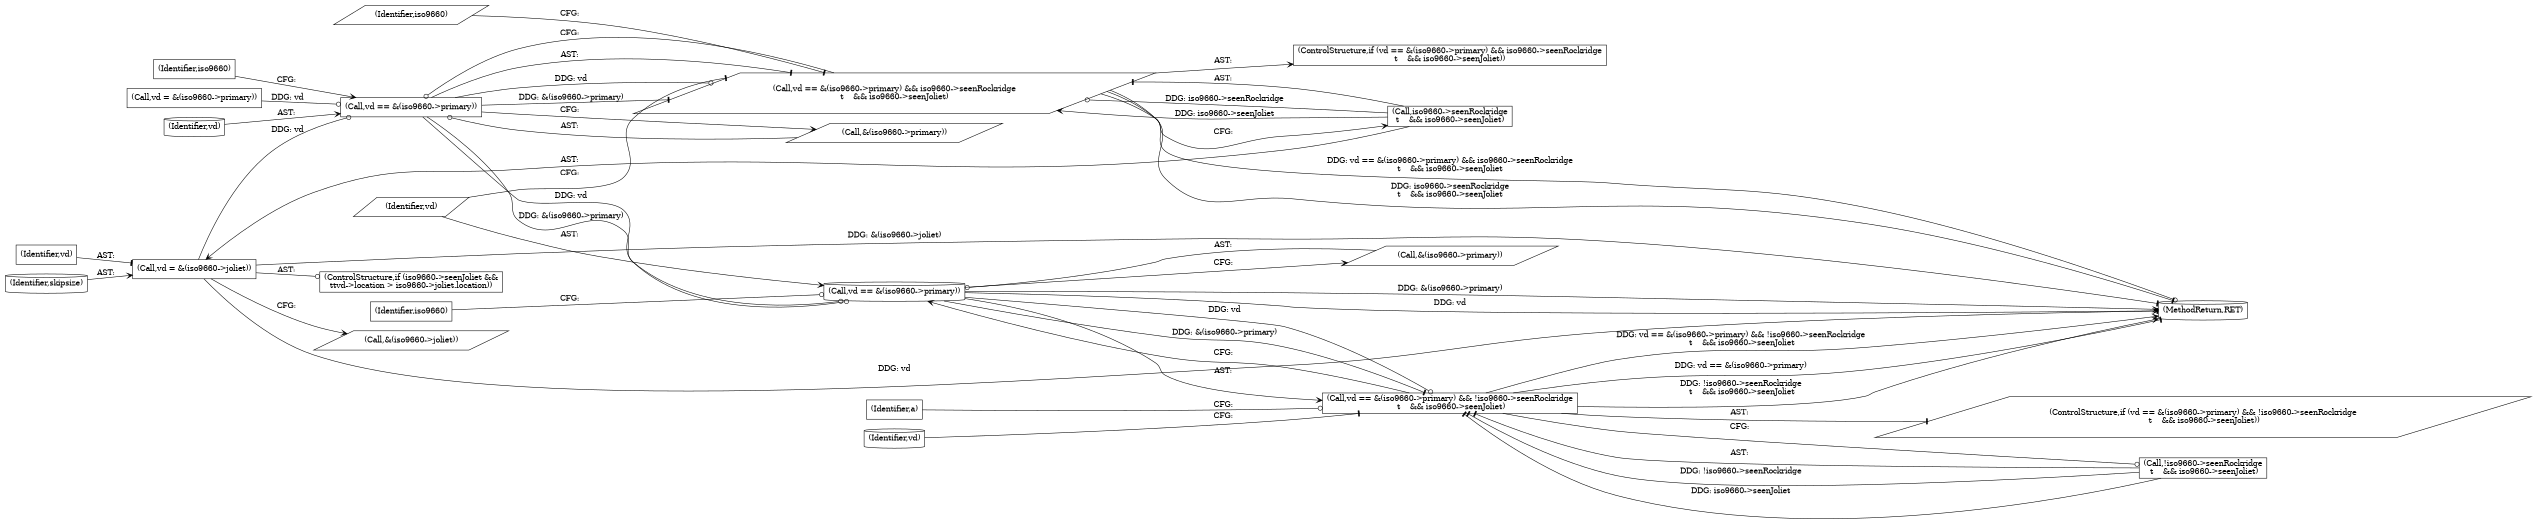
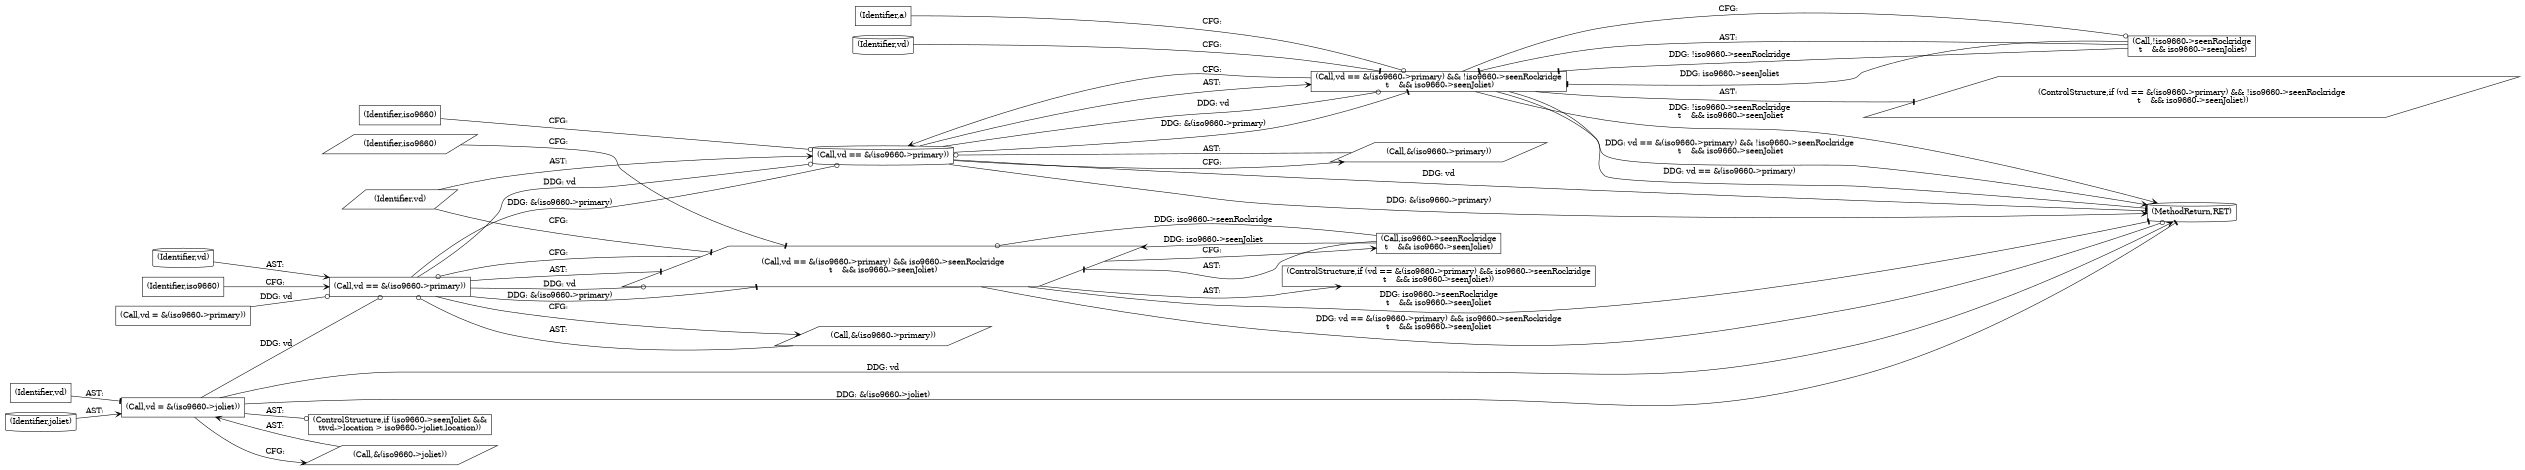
(801, 163) -> (280, 434)
(46, 284) -> (41, 422)
